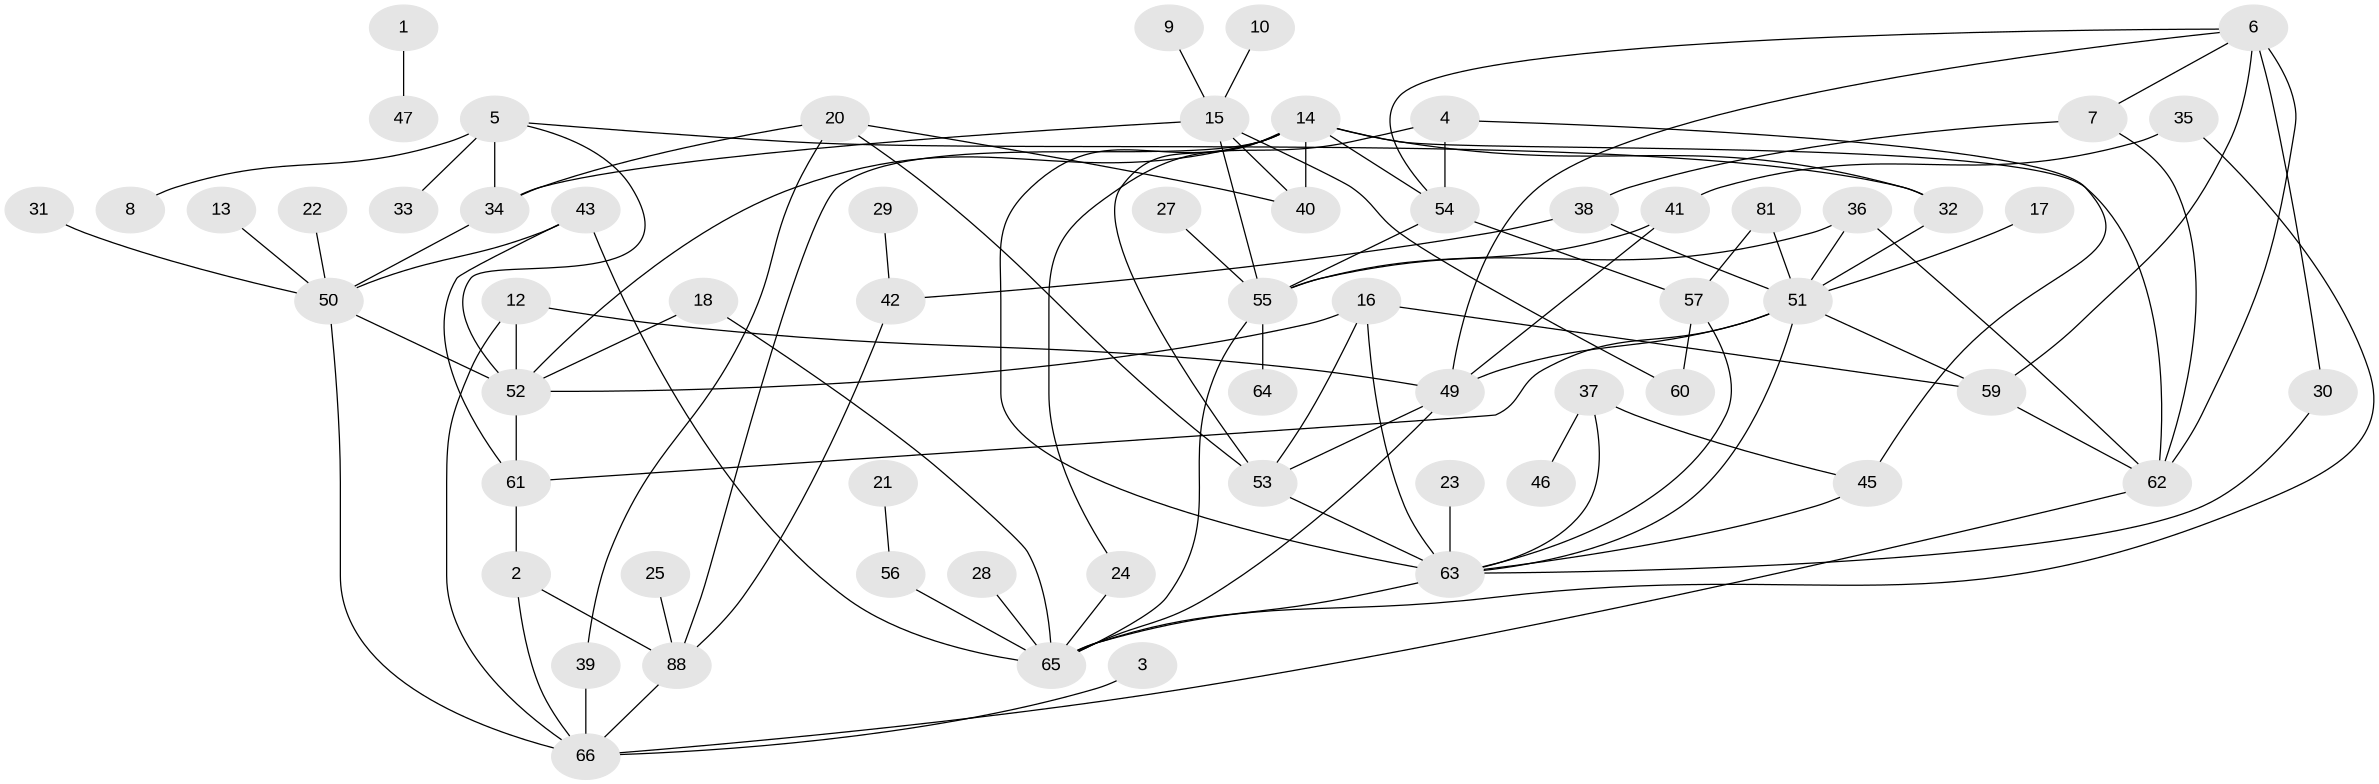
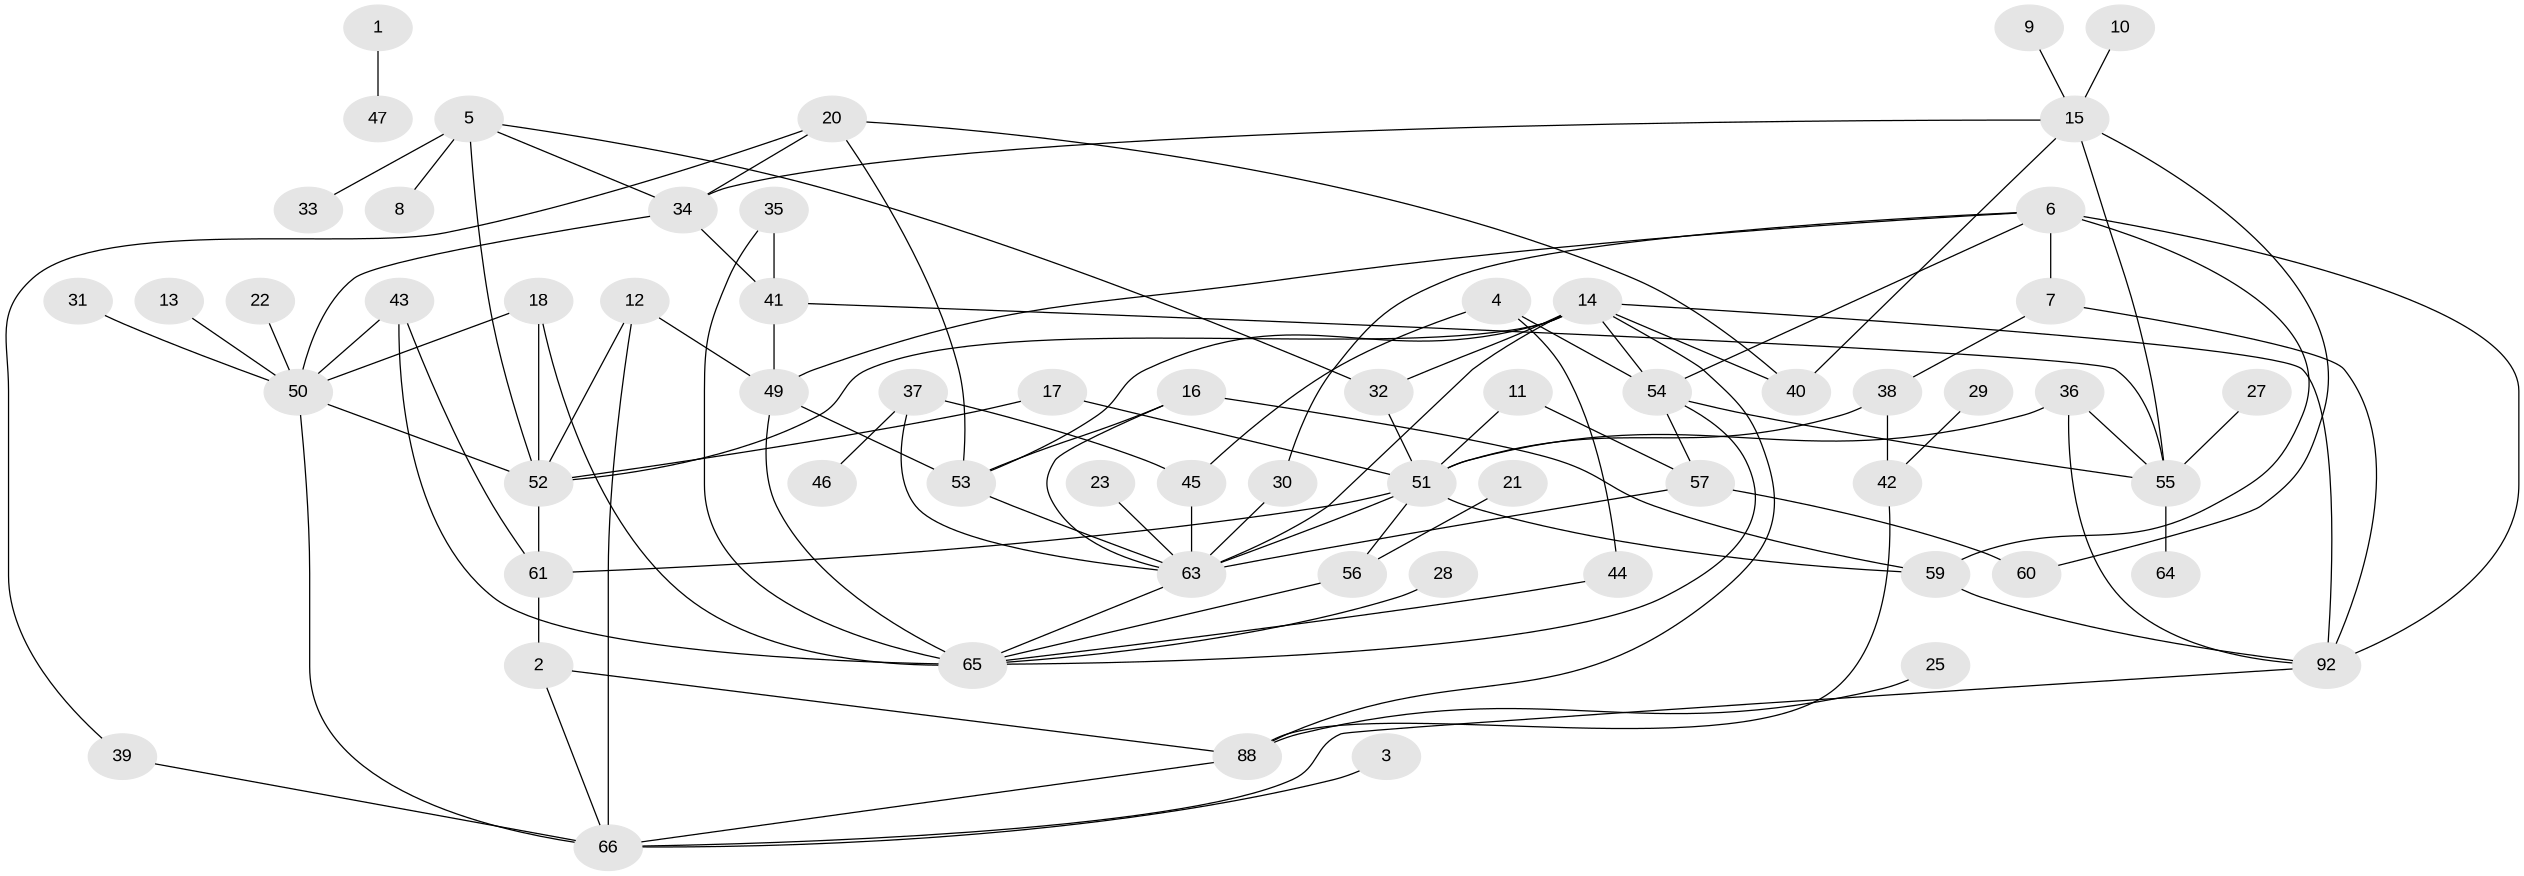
(1766, 210) -> (1518, 392)
none -> (728, 255)
none -> (427, 343)
(1549, 357) -> (1387, 529)
(947, 375) -> (797, 444)
(2157, 483) -> (2326, 666)
(1199, 500) -> (1469, 640)
(1121, 574) -> (1618, 574)
